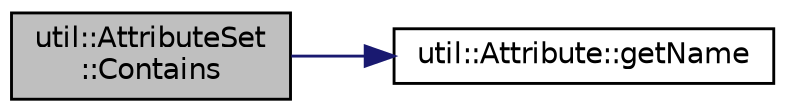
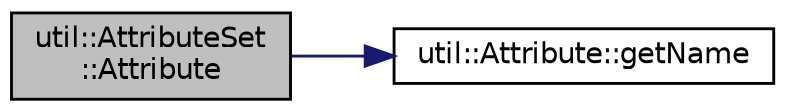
(151, 56) -> (151, 56)
